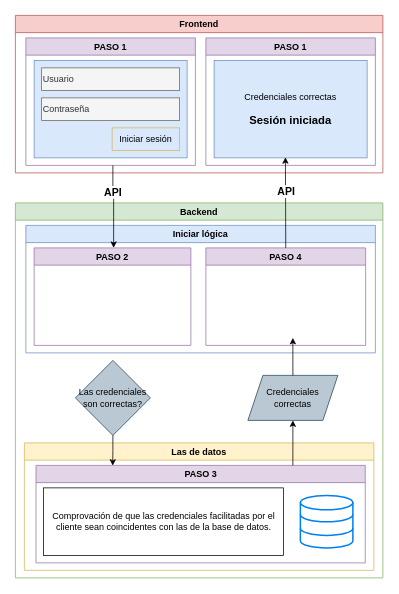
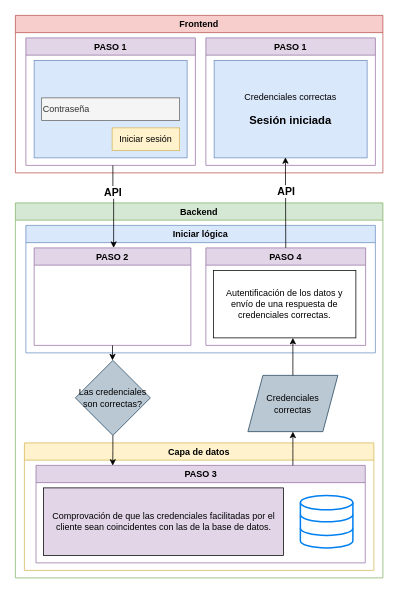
(111, 79) -> none
(146, 139) -> (146, 139)
none -> (285, 304)
none -> (113, 350)
(293, 398) -> (293, 404)
(199, 452) -> (199, 452)
(164, 522) -> (164, 522)
